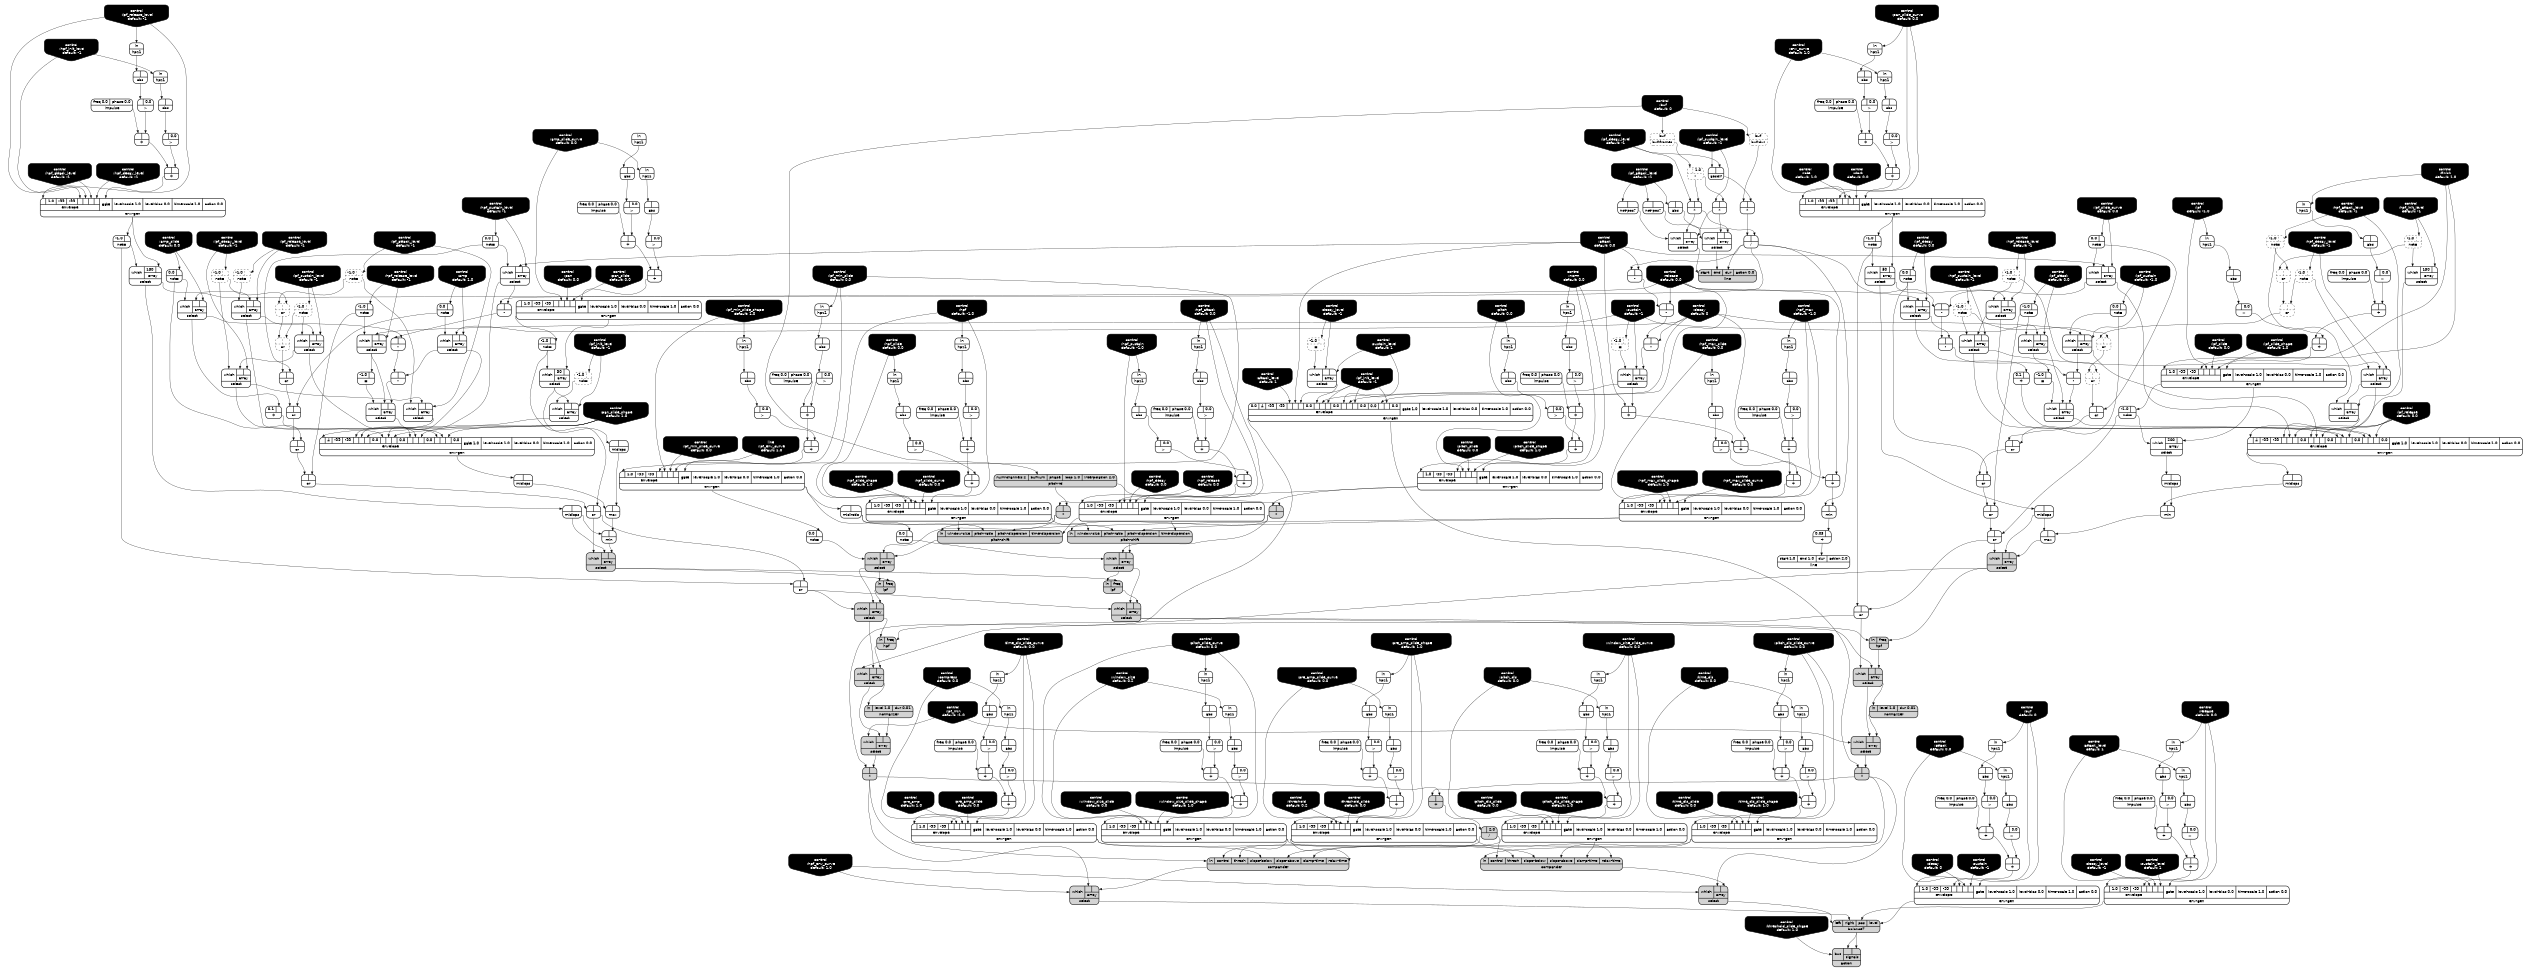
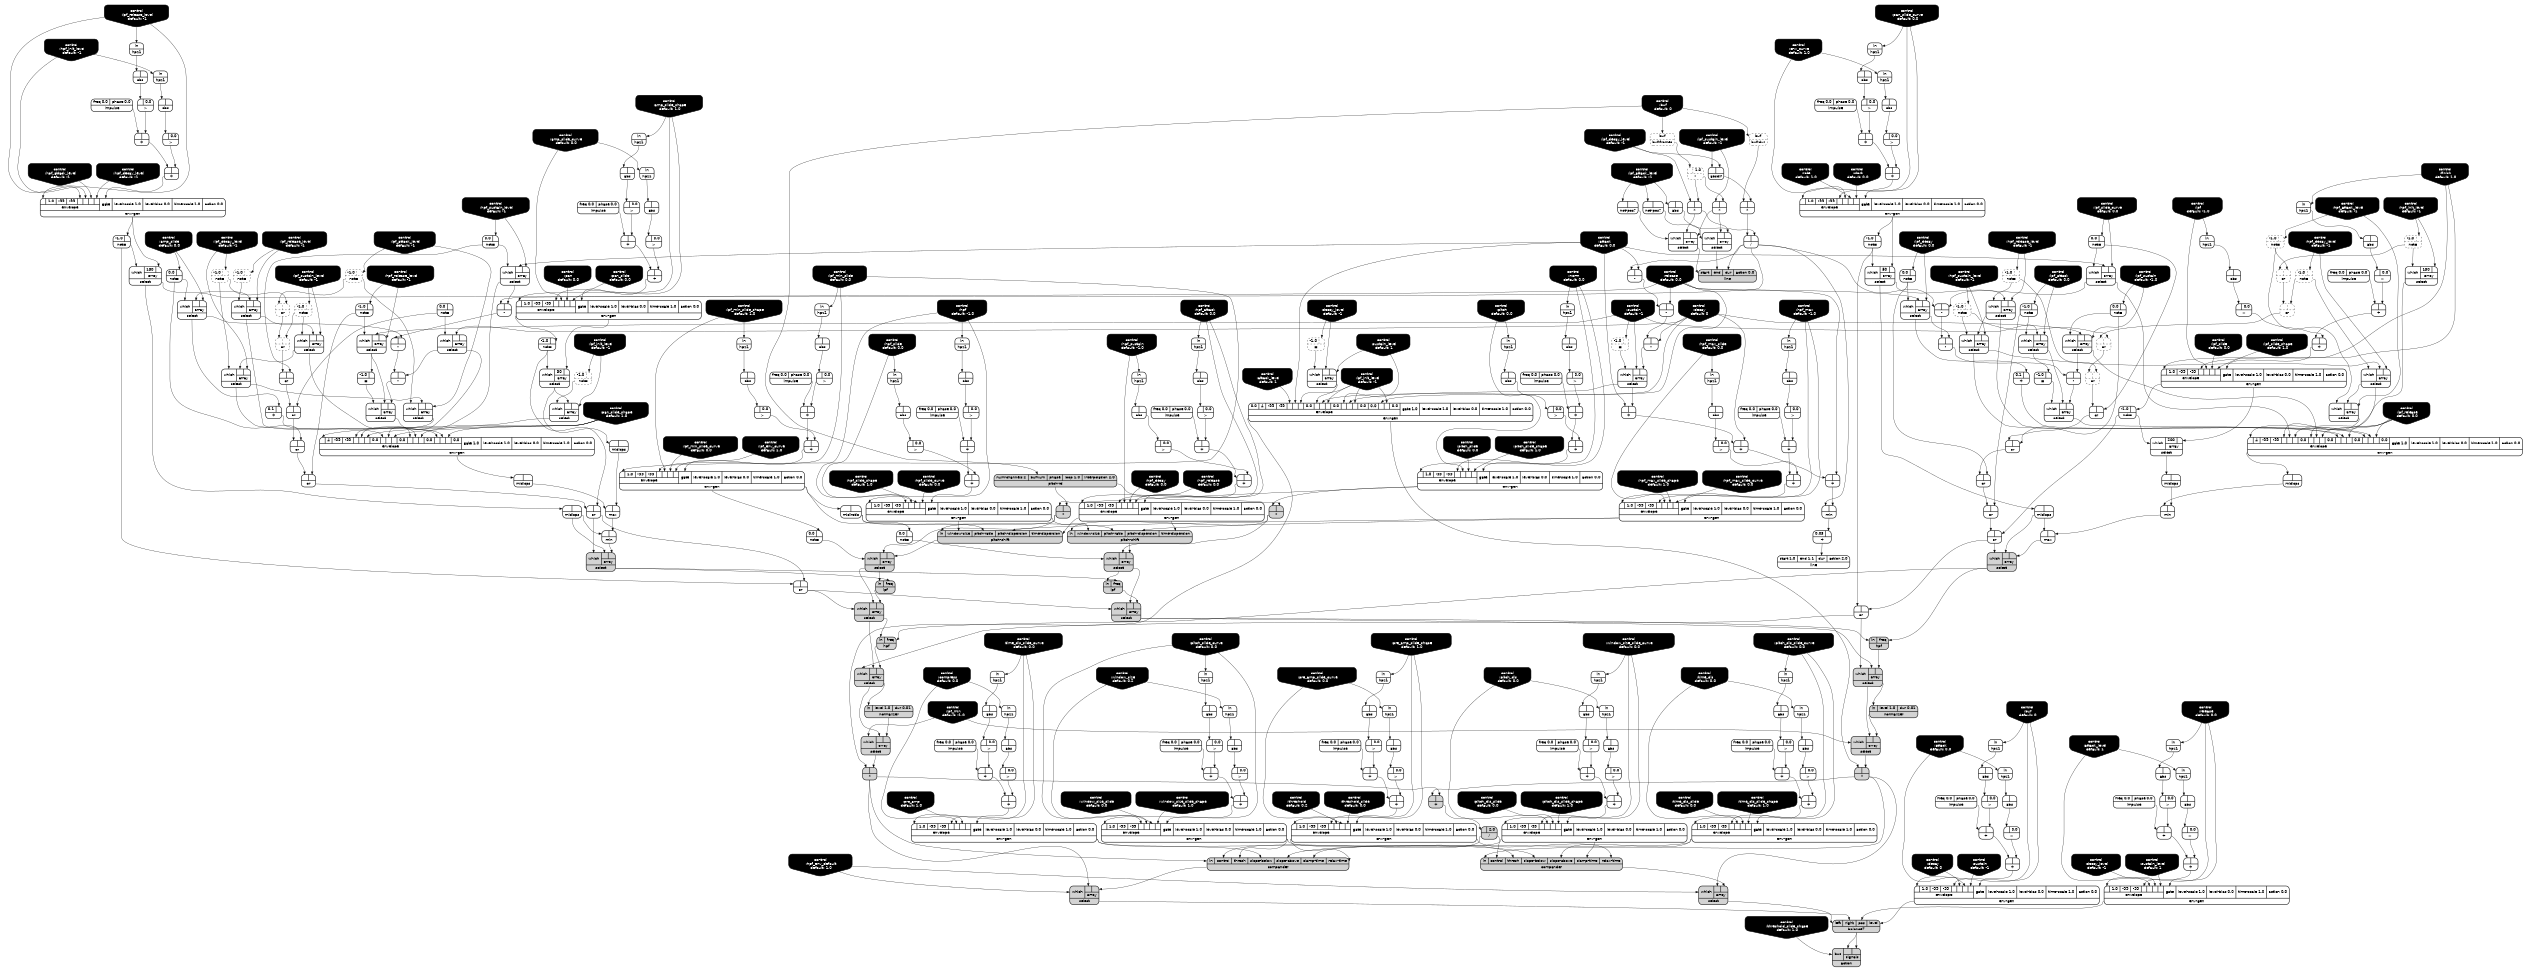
none -> (669, 105)
(462, 276) -> none
(771, 447) -> (771, 447)
(1807, 559) -> (1807, 559)
(968, 802) -> none
(820, 864) -> (820, 864)
